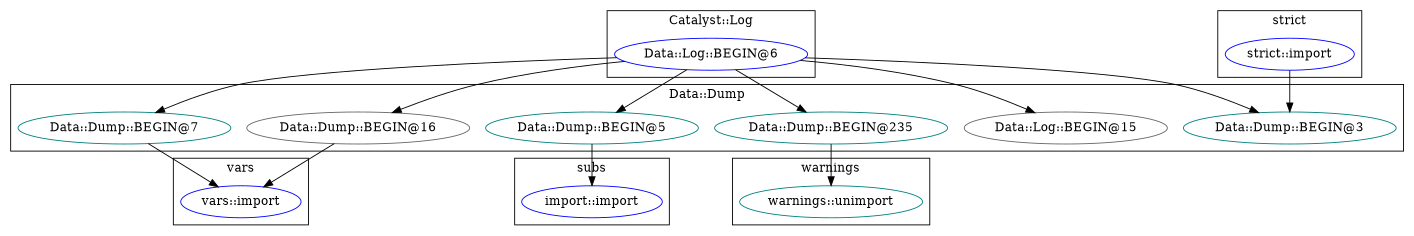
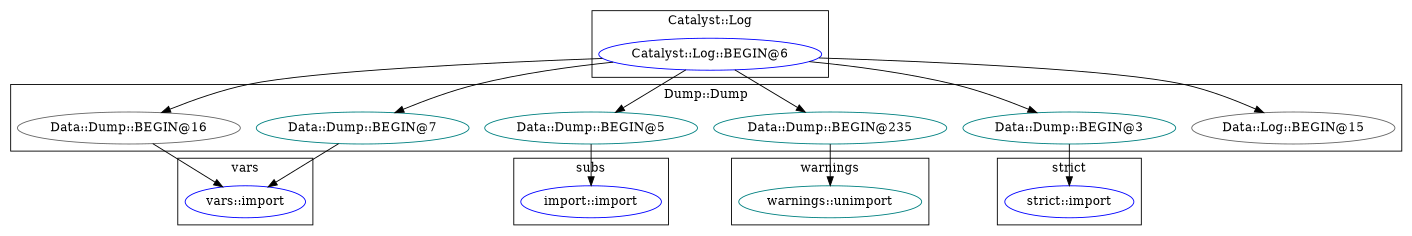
(711, 54) -> (710, 54)
(1290, 90) -> (1069, 164)
(707, 95) -> (706, 95)
